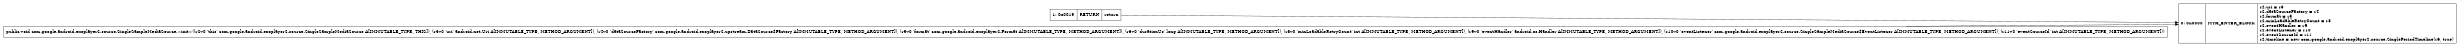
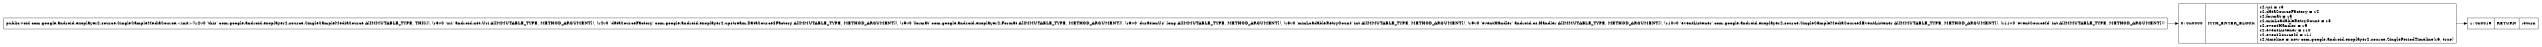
(1648, 19) -> (2460, 23)
